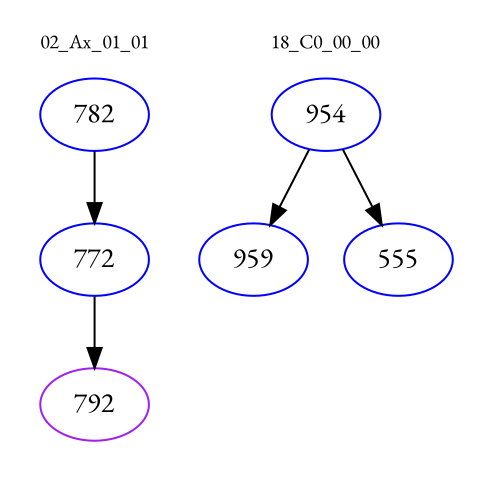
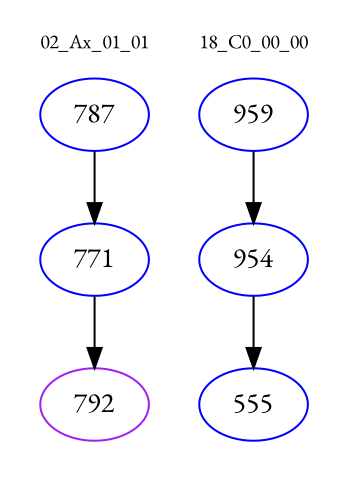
(95, 115) -> (95, 115)
(294, 178) -> (254, 177)
(95, 260) -> (95, 260)
